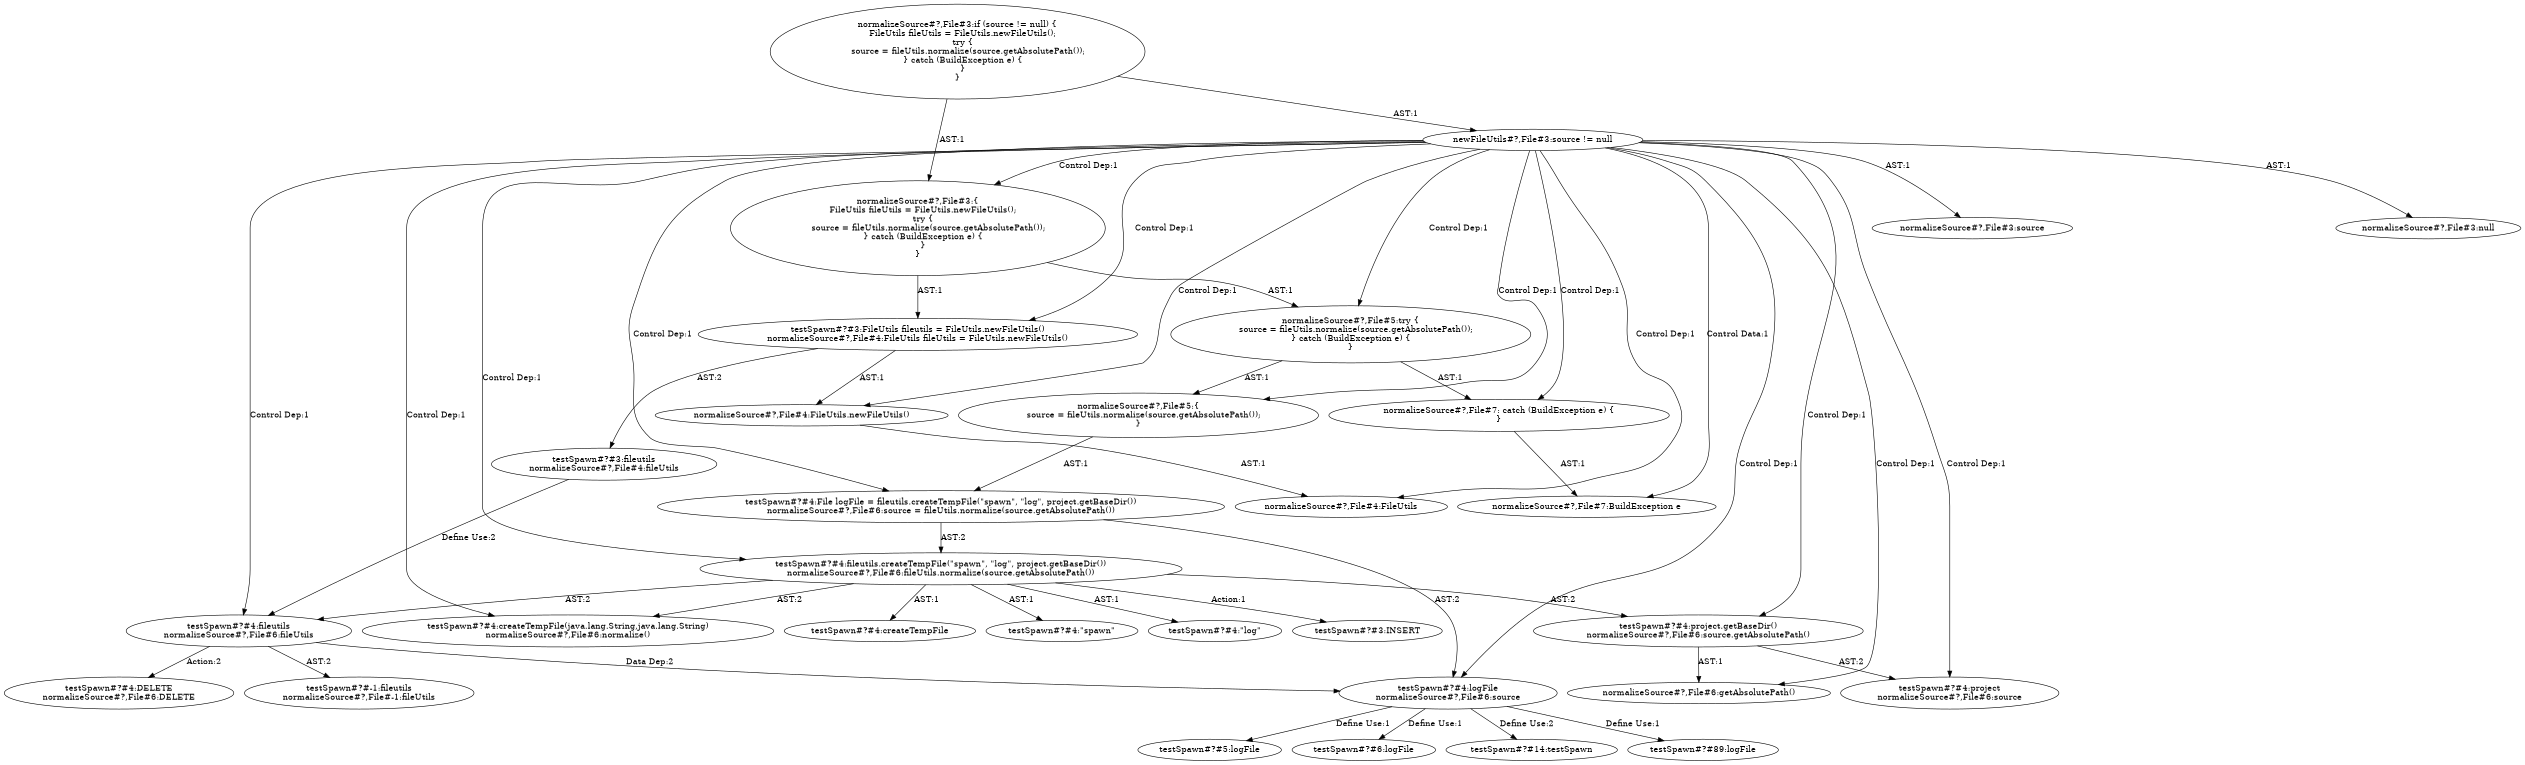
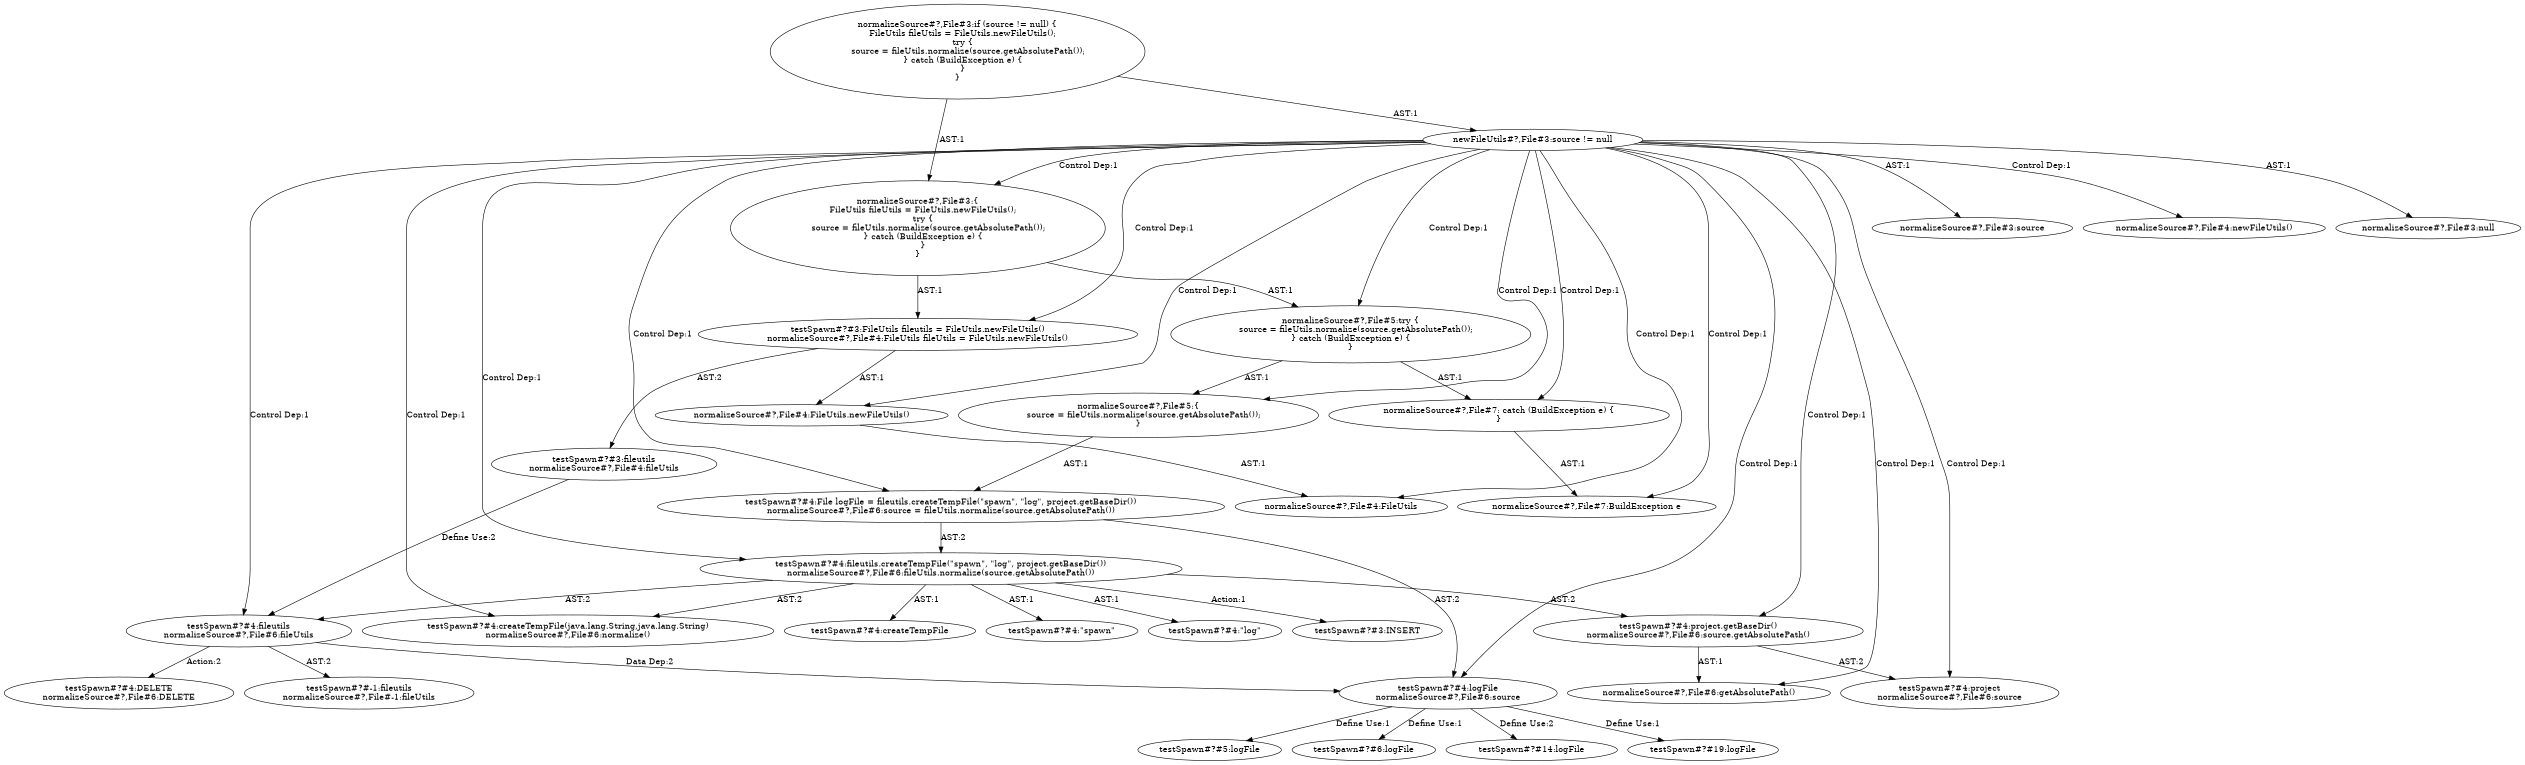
none -> (2204, 228)
(1738, 334) -> (1738, 334)
(1532, 750) -> (1532, 750)
(1703, 750) -> (1703, 750)
